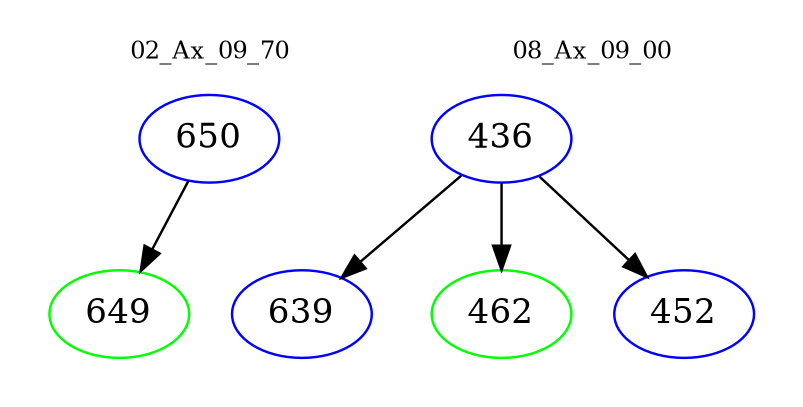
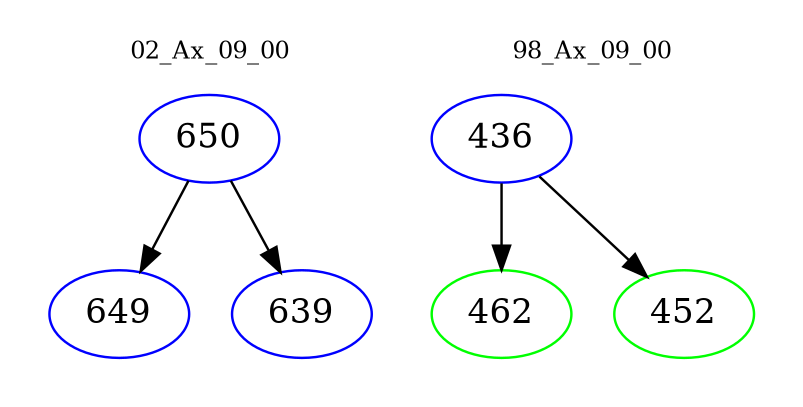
(211, 52) -> (211, 52)
(593, 52) -> (593, 52)
(428, 204) -> (250, 216)
(119, 314) -> (119, 314)
(684, 314) -> (684, 314)
